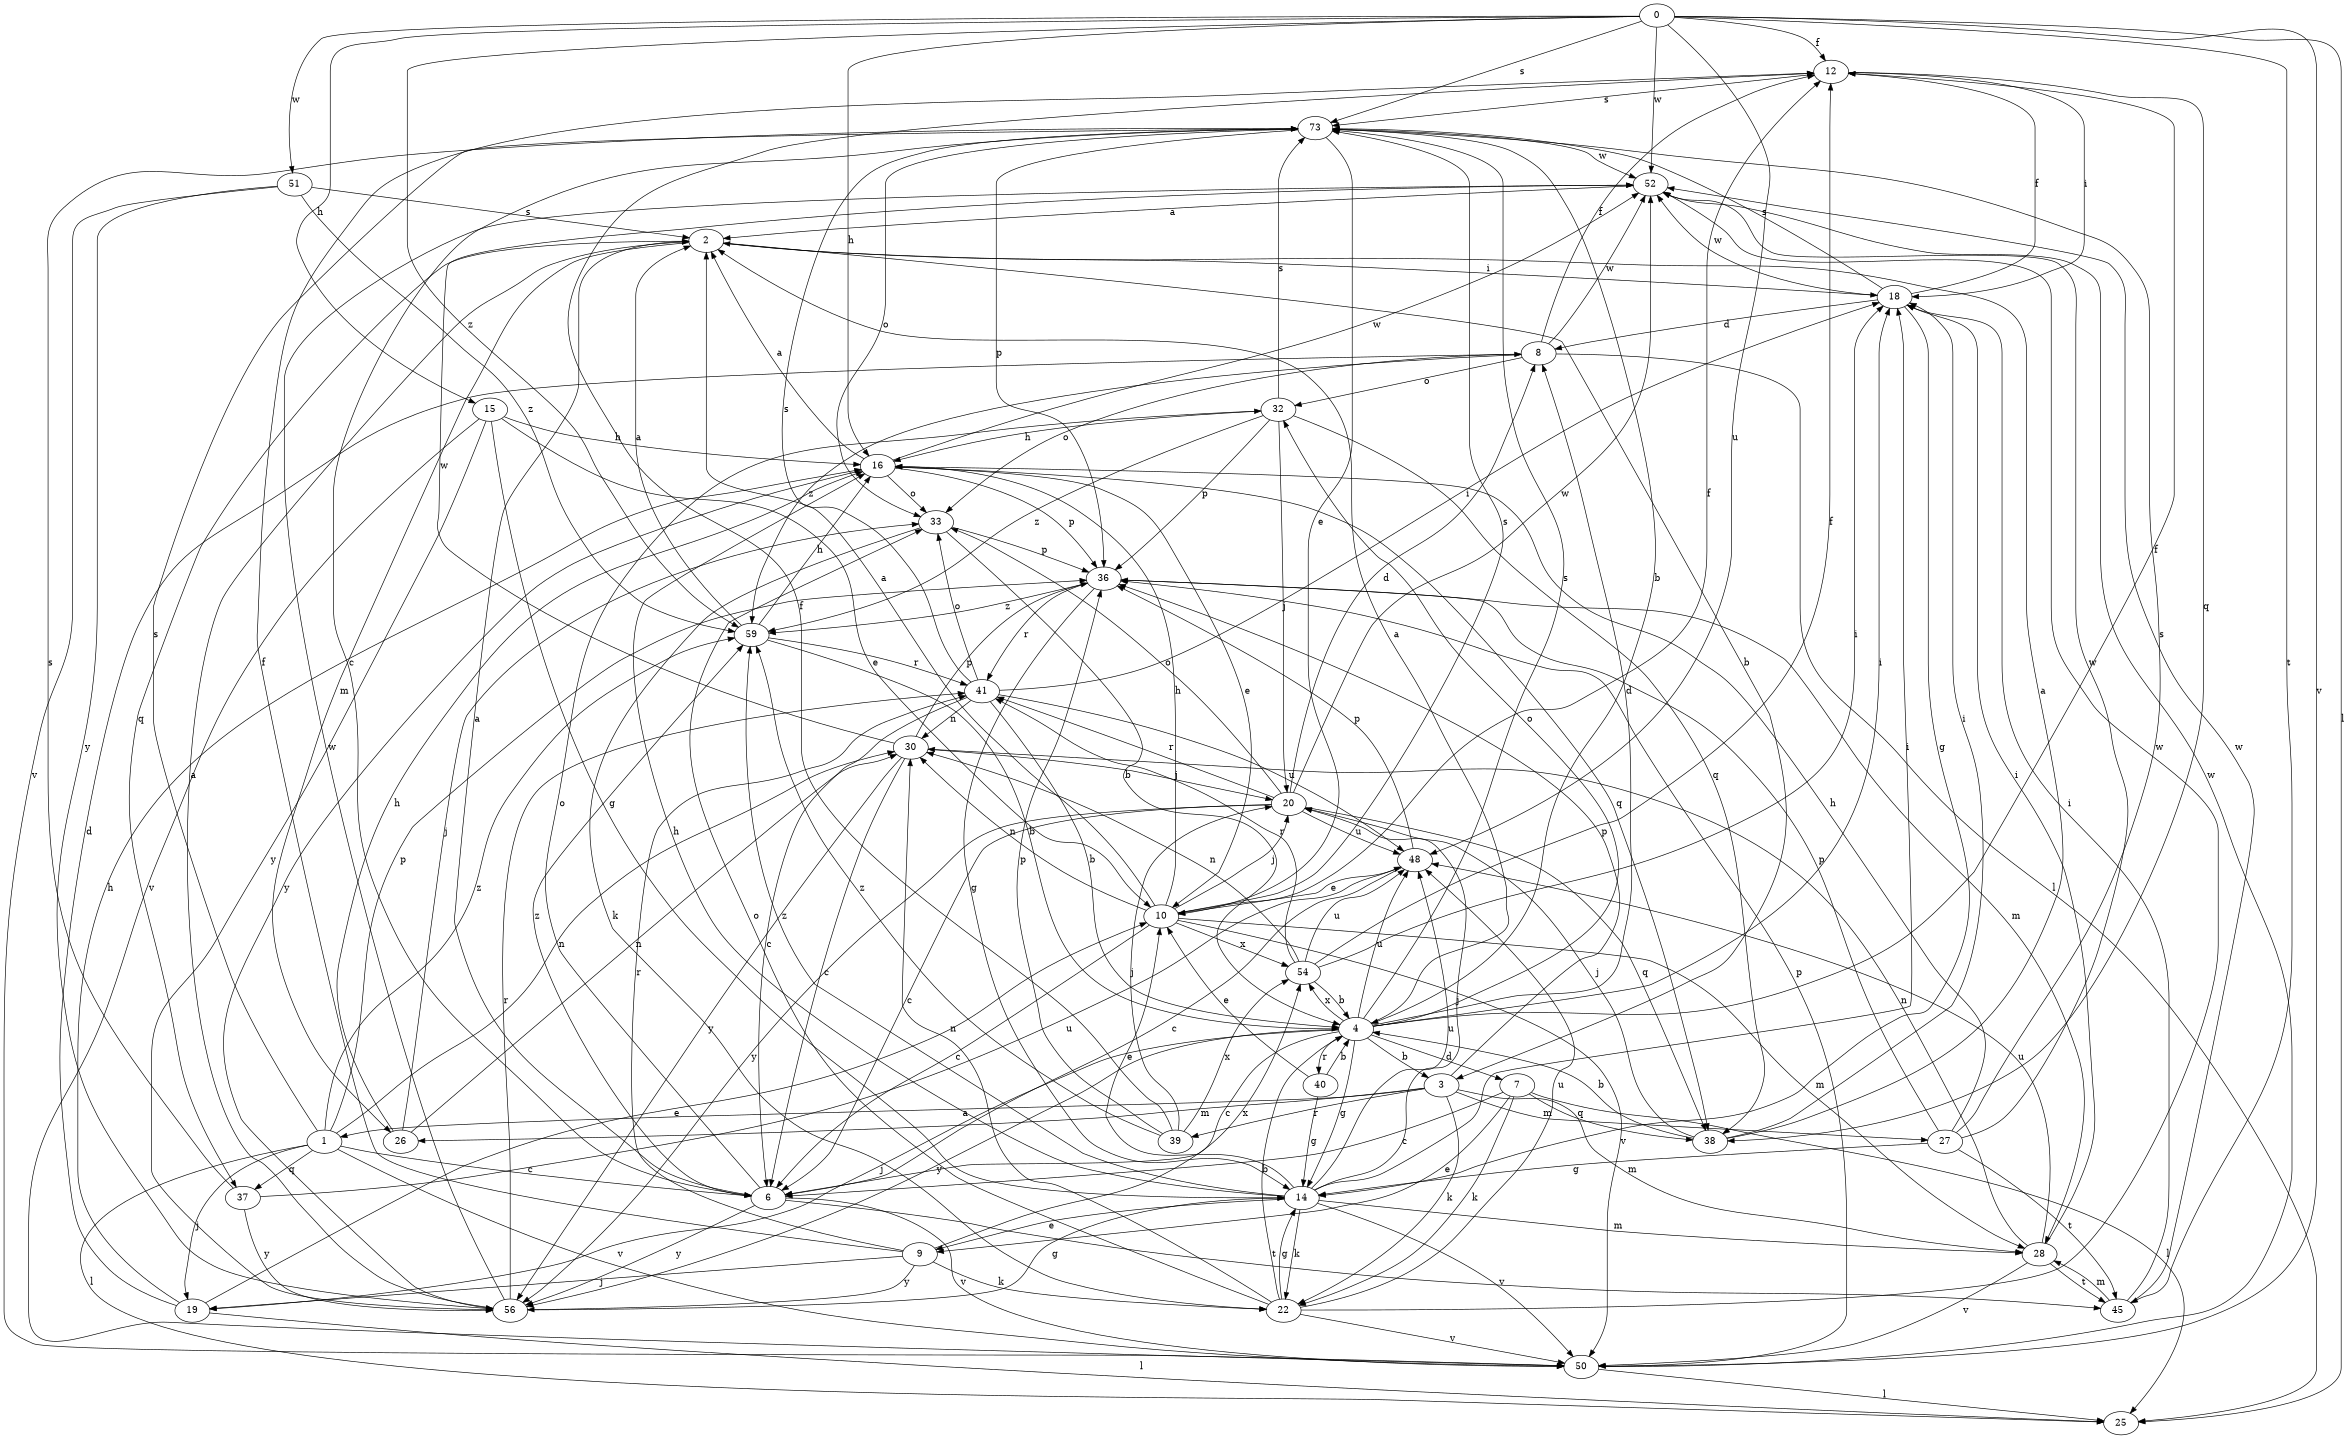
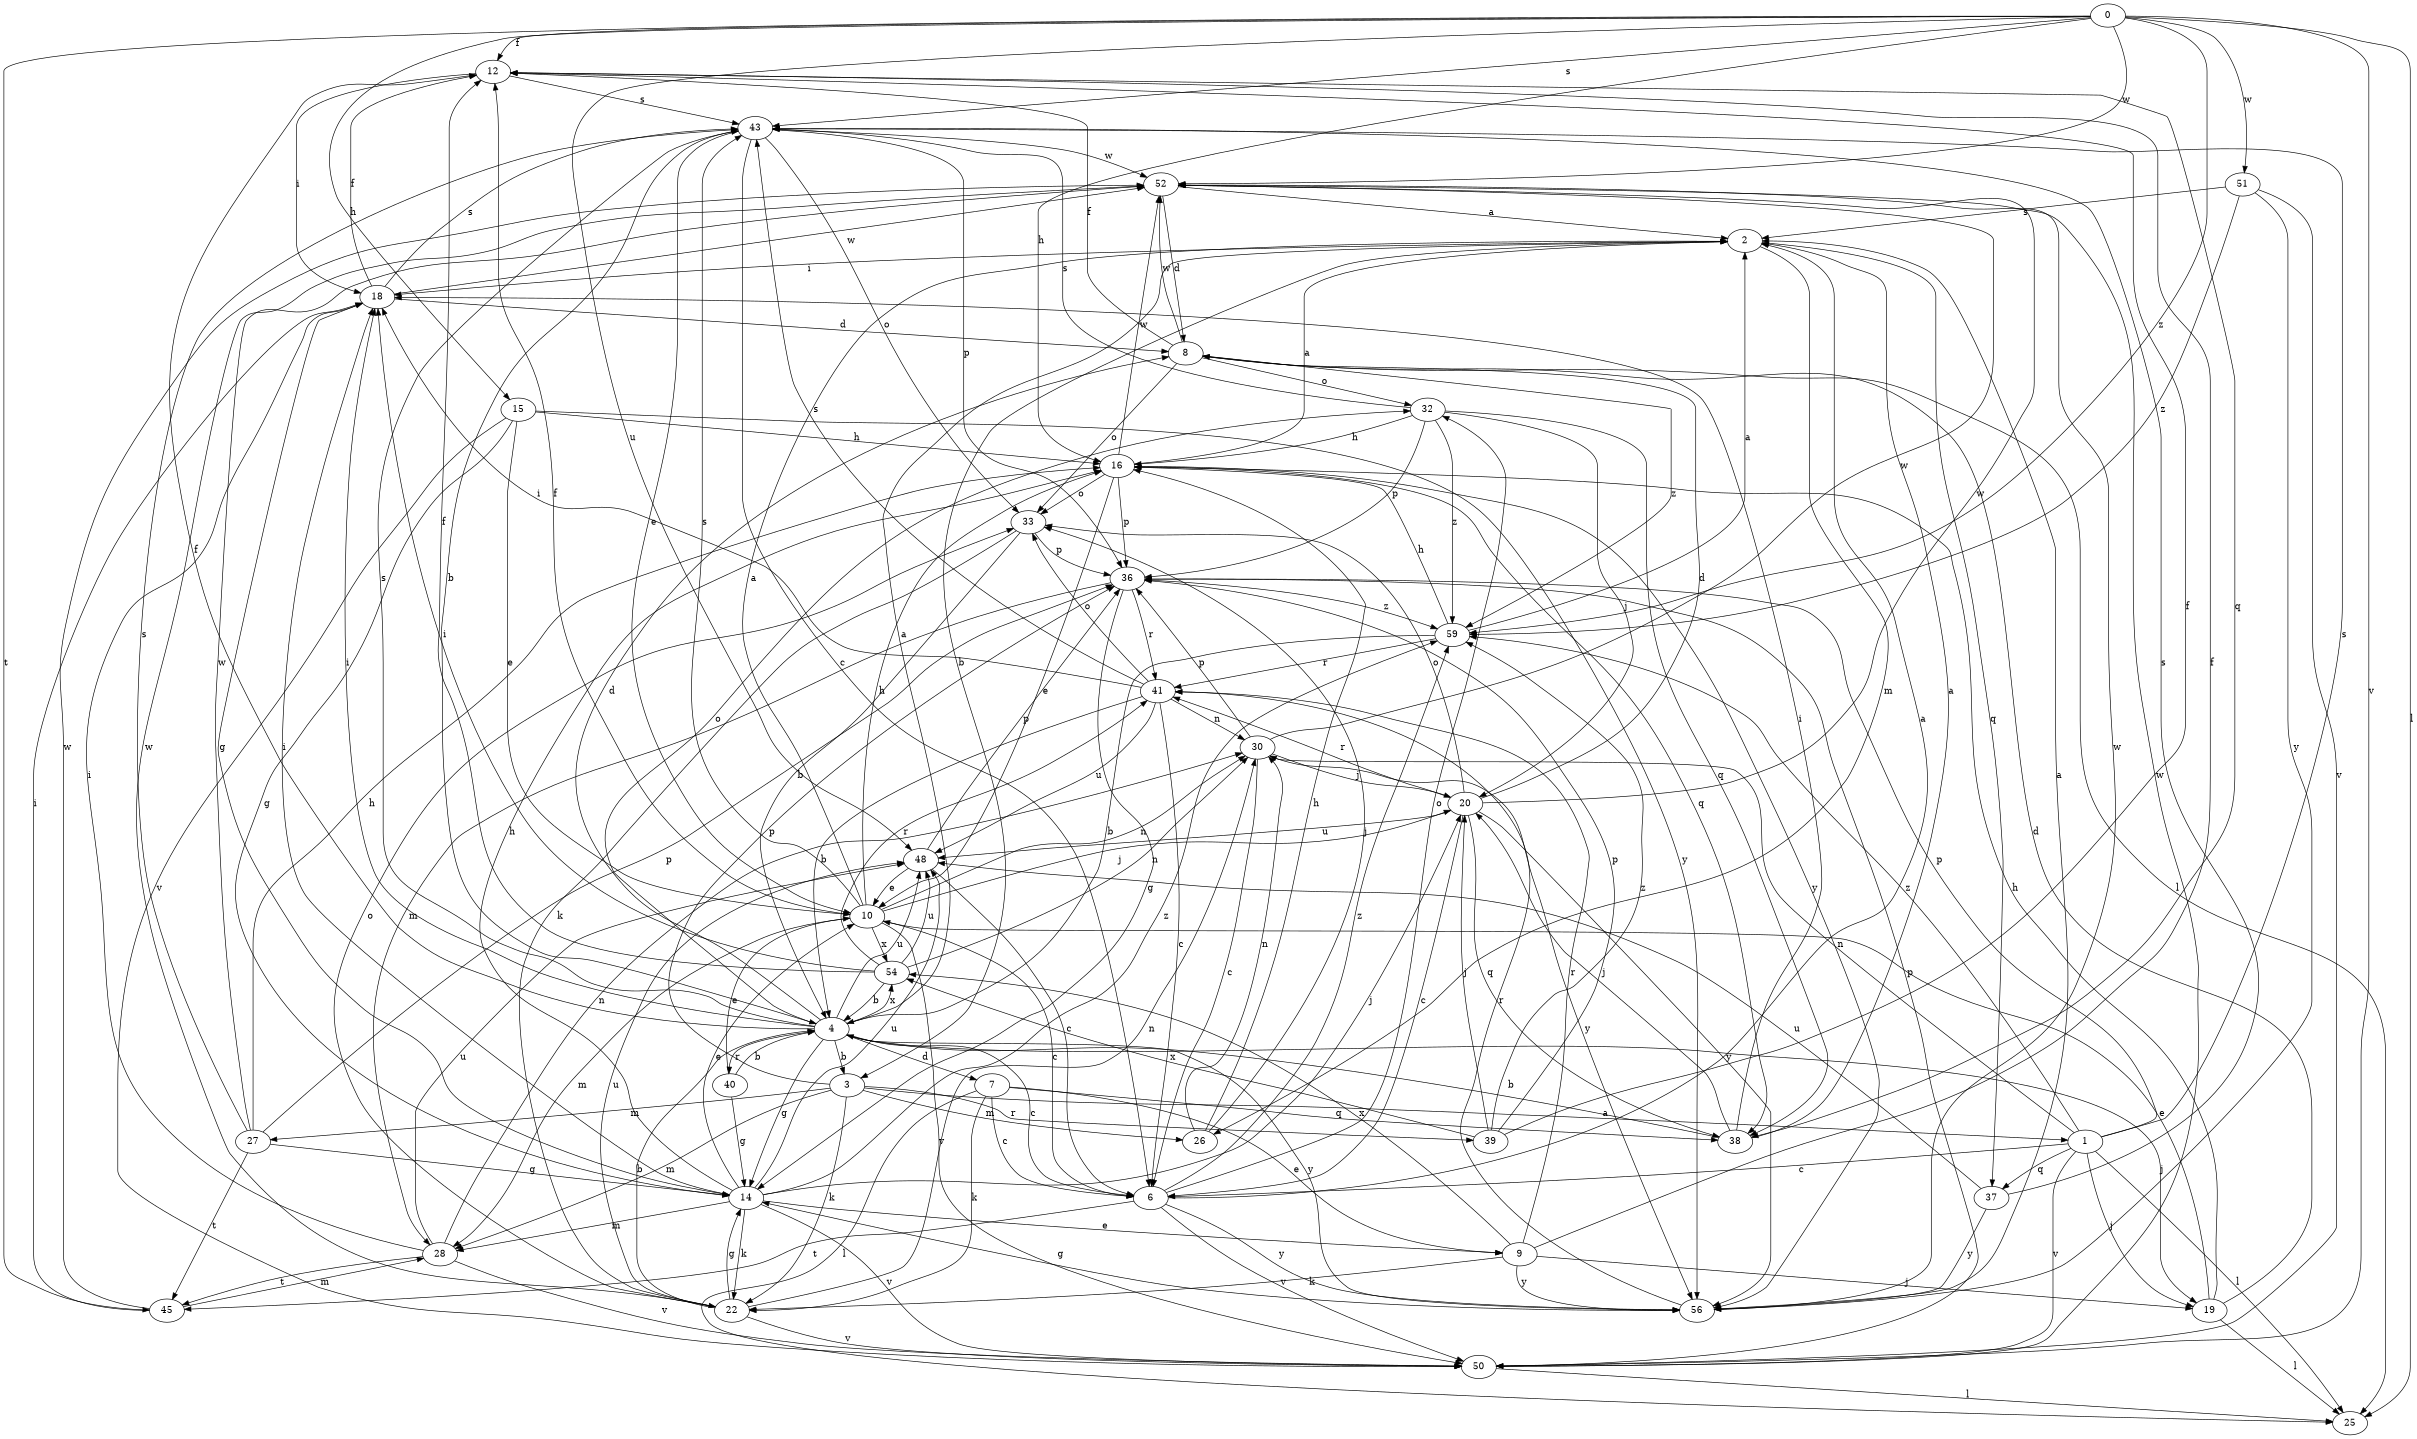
(1315, 128) -> (755, 128)
none -> (1173, 269)
